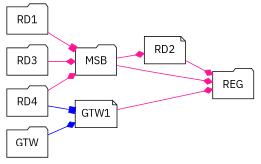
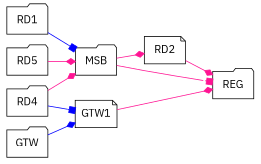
(58, 39) -> (58, 39)
(27, 62) -> (27, 62)
(160, 73) -> (160, 73)
